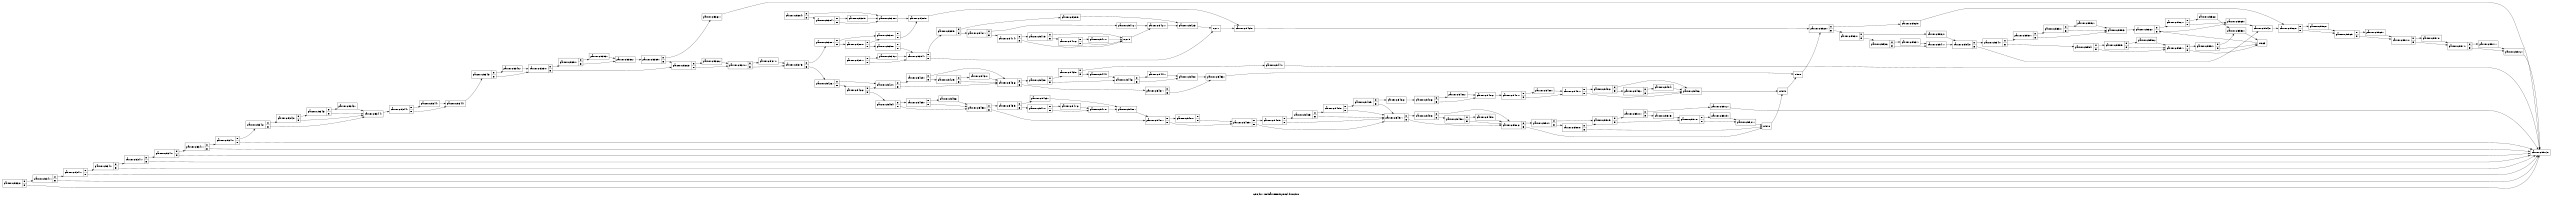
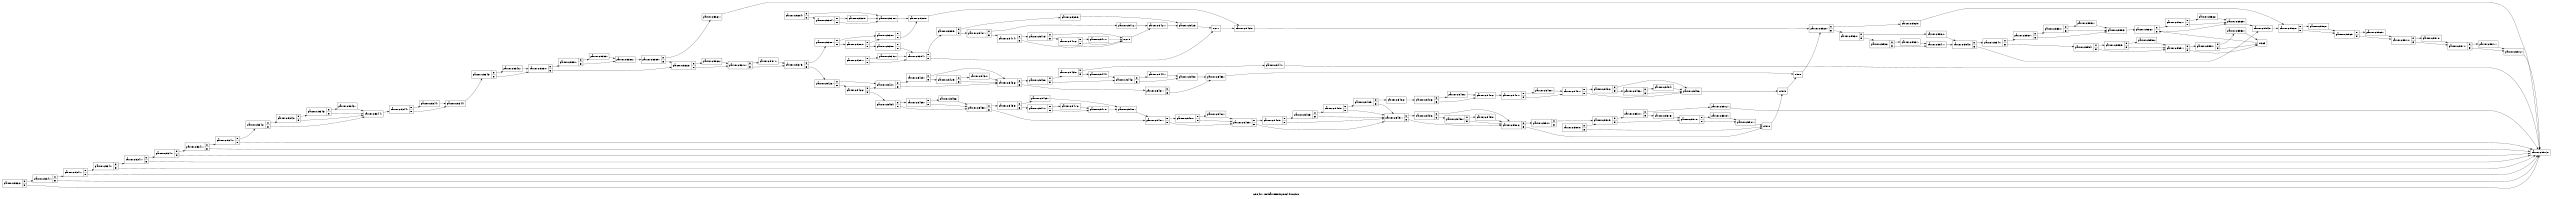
(2221, 22) -> (2221, 19)
none -> (1216, 114)
(1558, 125) -> none
